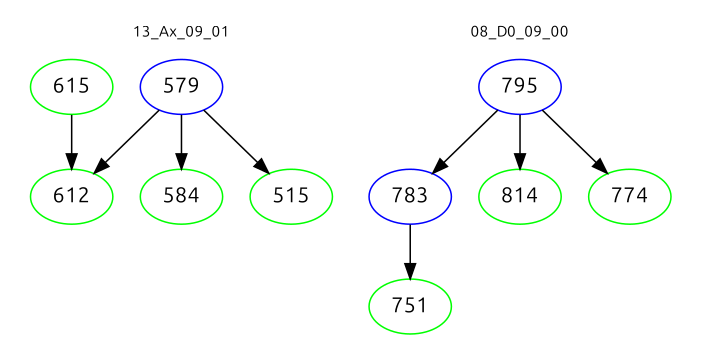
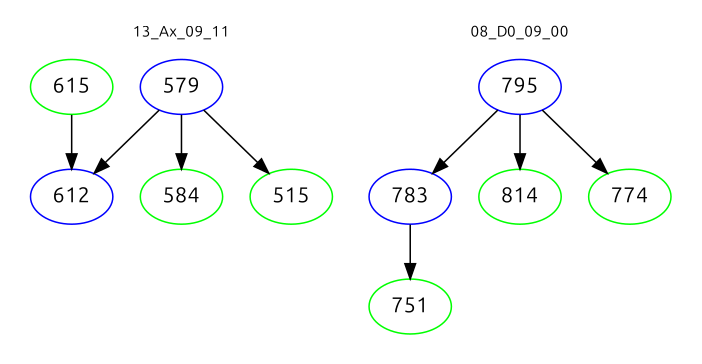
(181, 33) -> (181, 33)
(72, 197) -> (72, 197)
